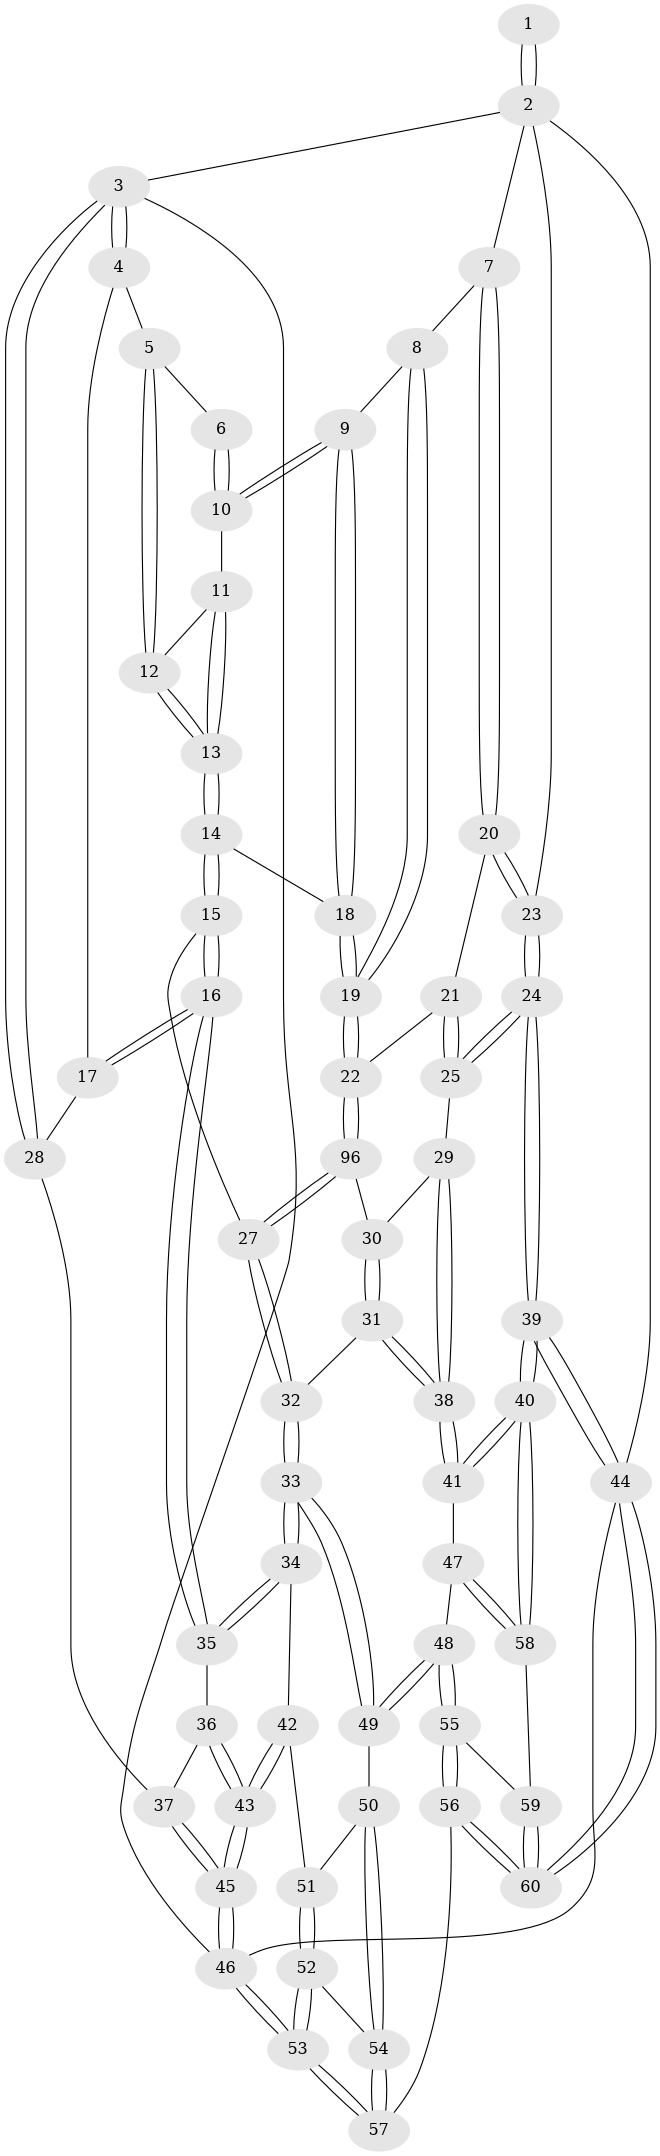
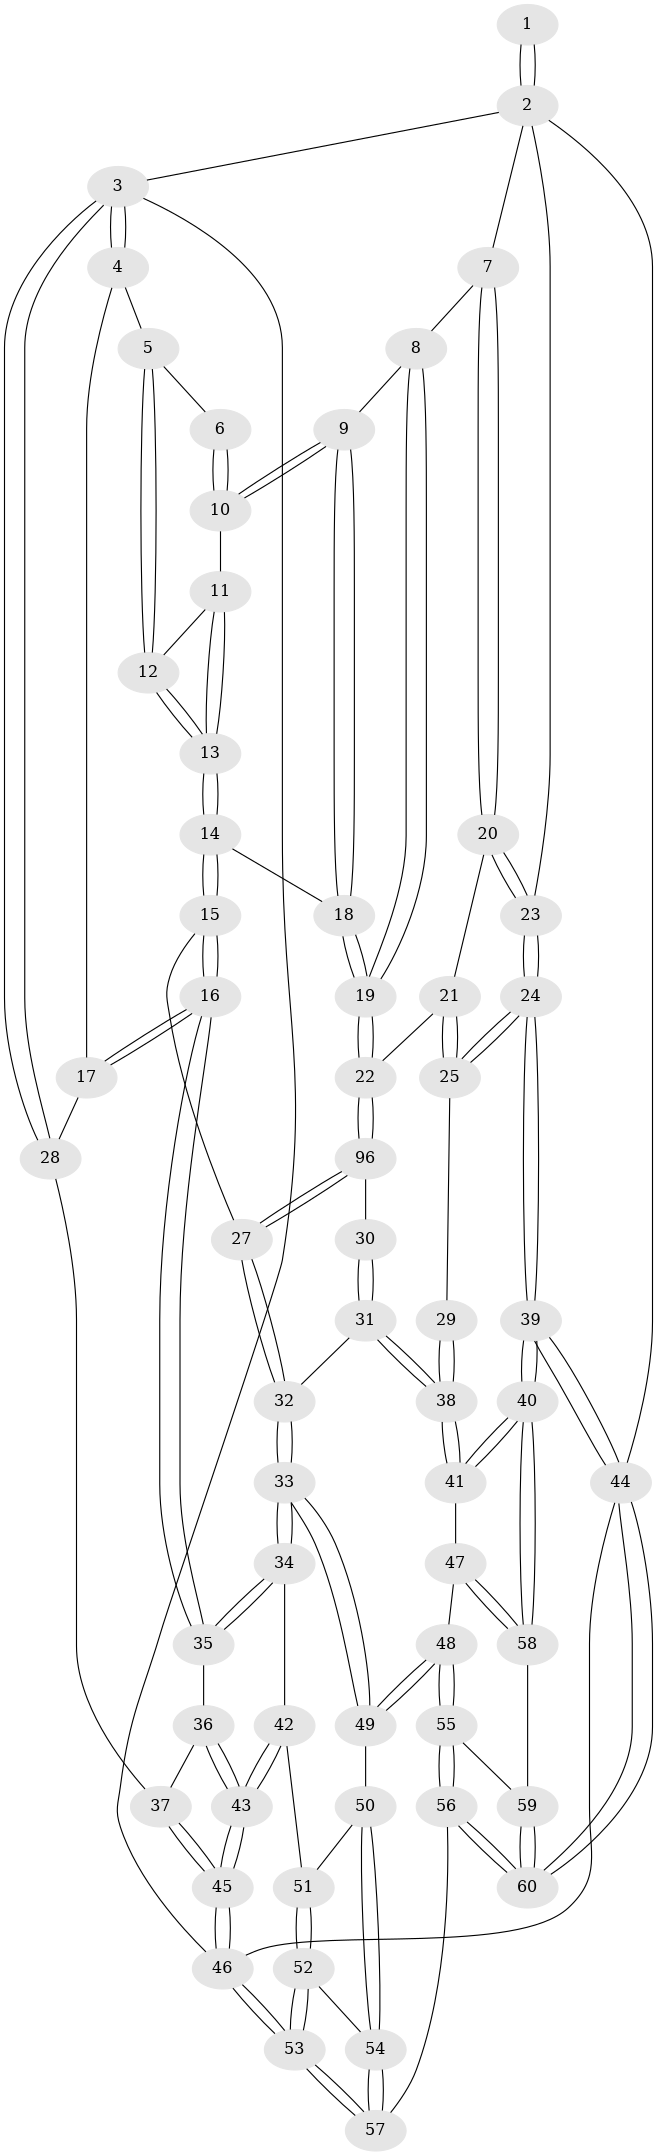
(408, 1199) -> none
